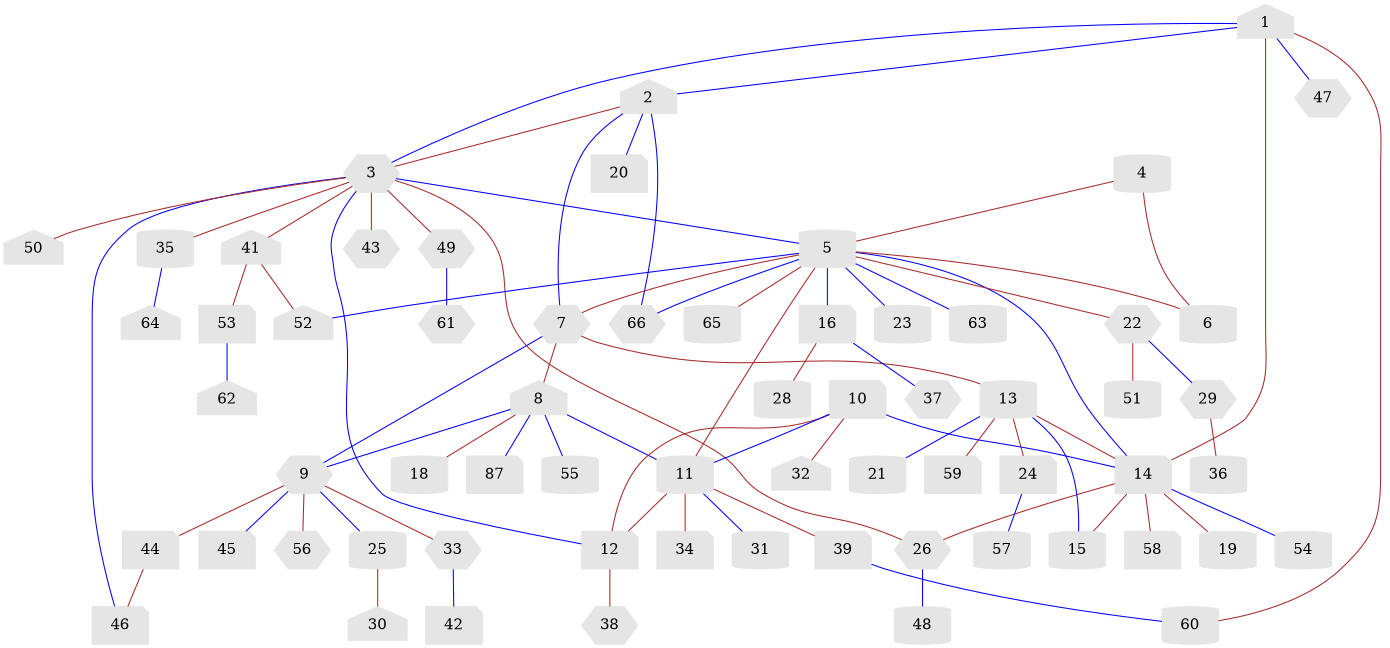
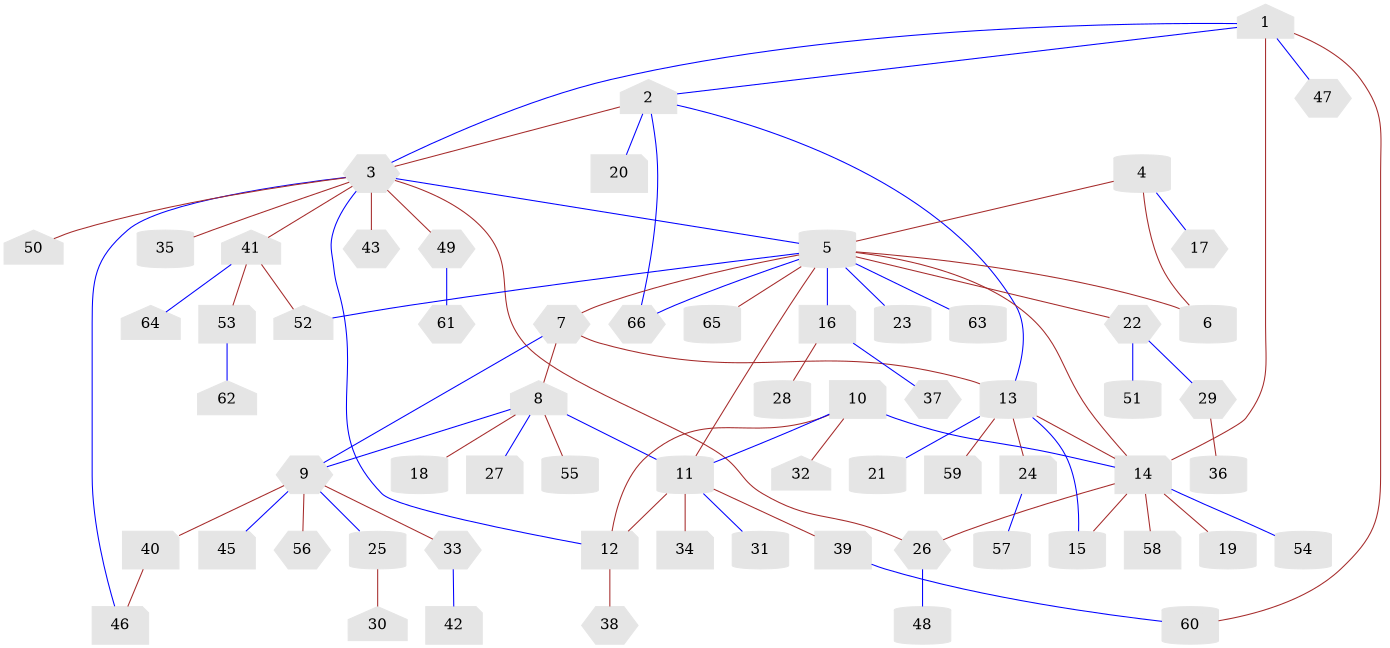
(566, 199) -> (900, 193)
none -> (1200, 249)
(158, 287) -> (199, 288)
(1023, 311) -> (1030, 317)
(1133, 362) -> (1133, 362)
(554, 435) -> (554, 435)
(495, 475) -> (495, 475)
(151, 550) -> (151, 550)
